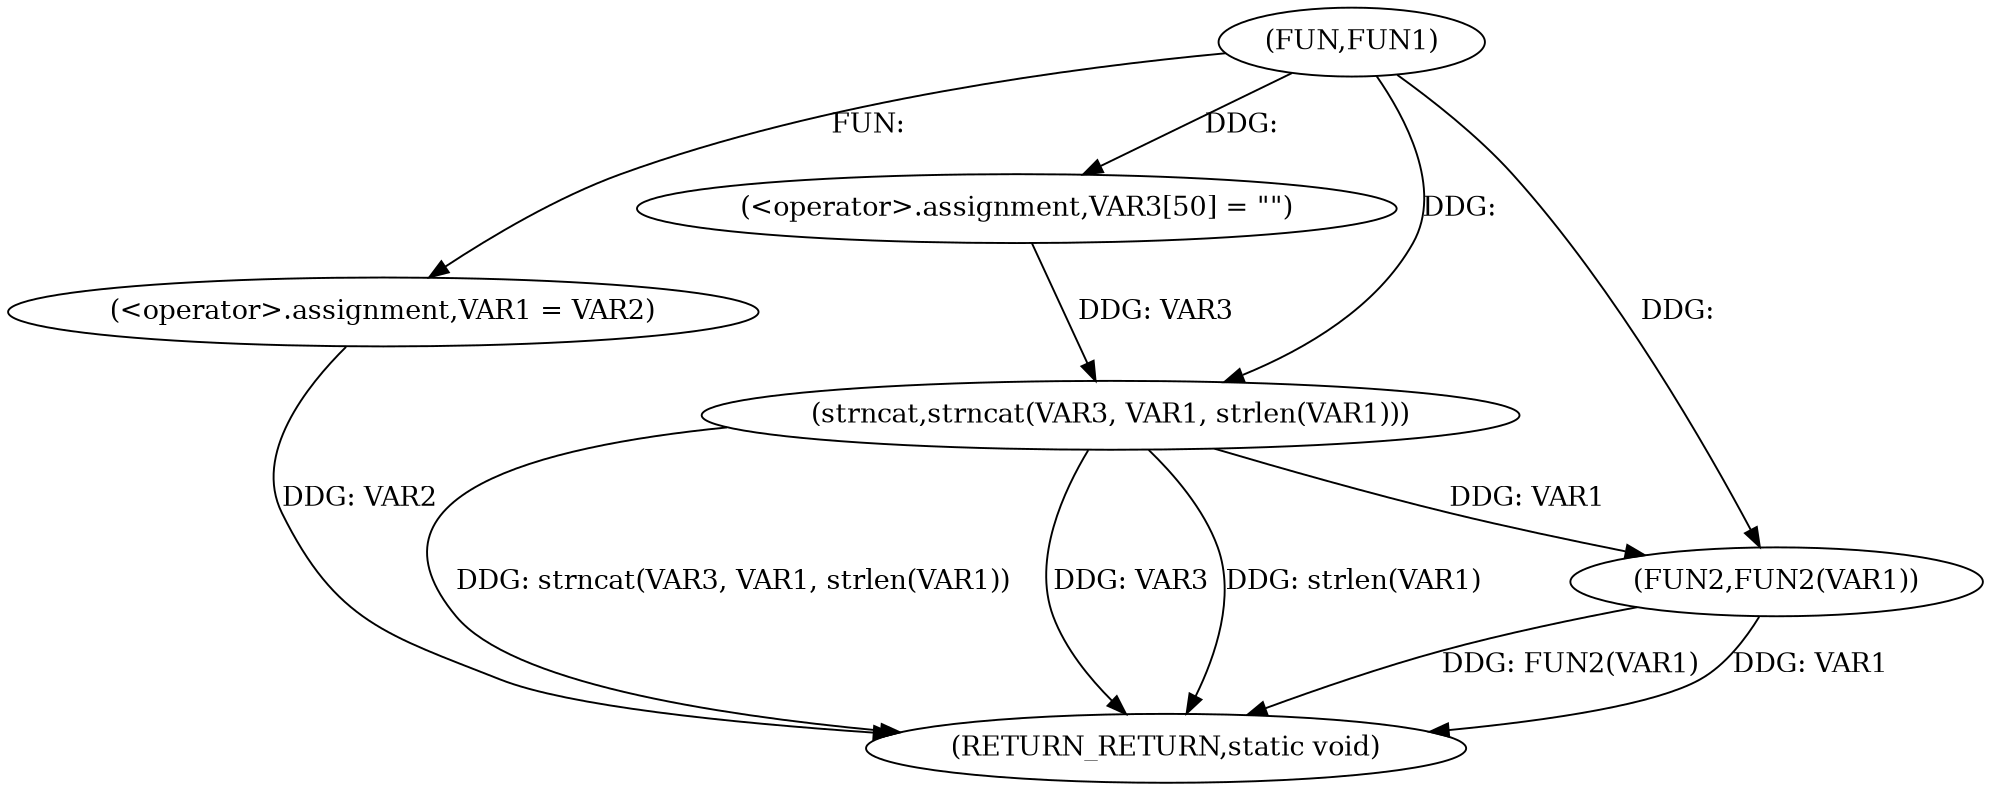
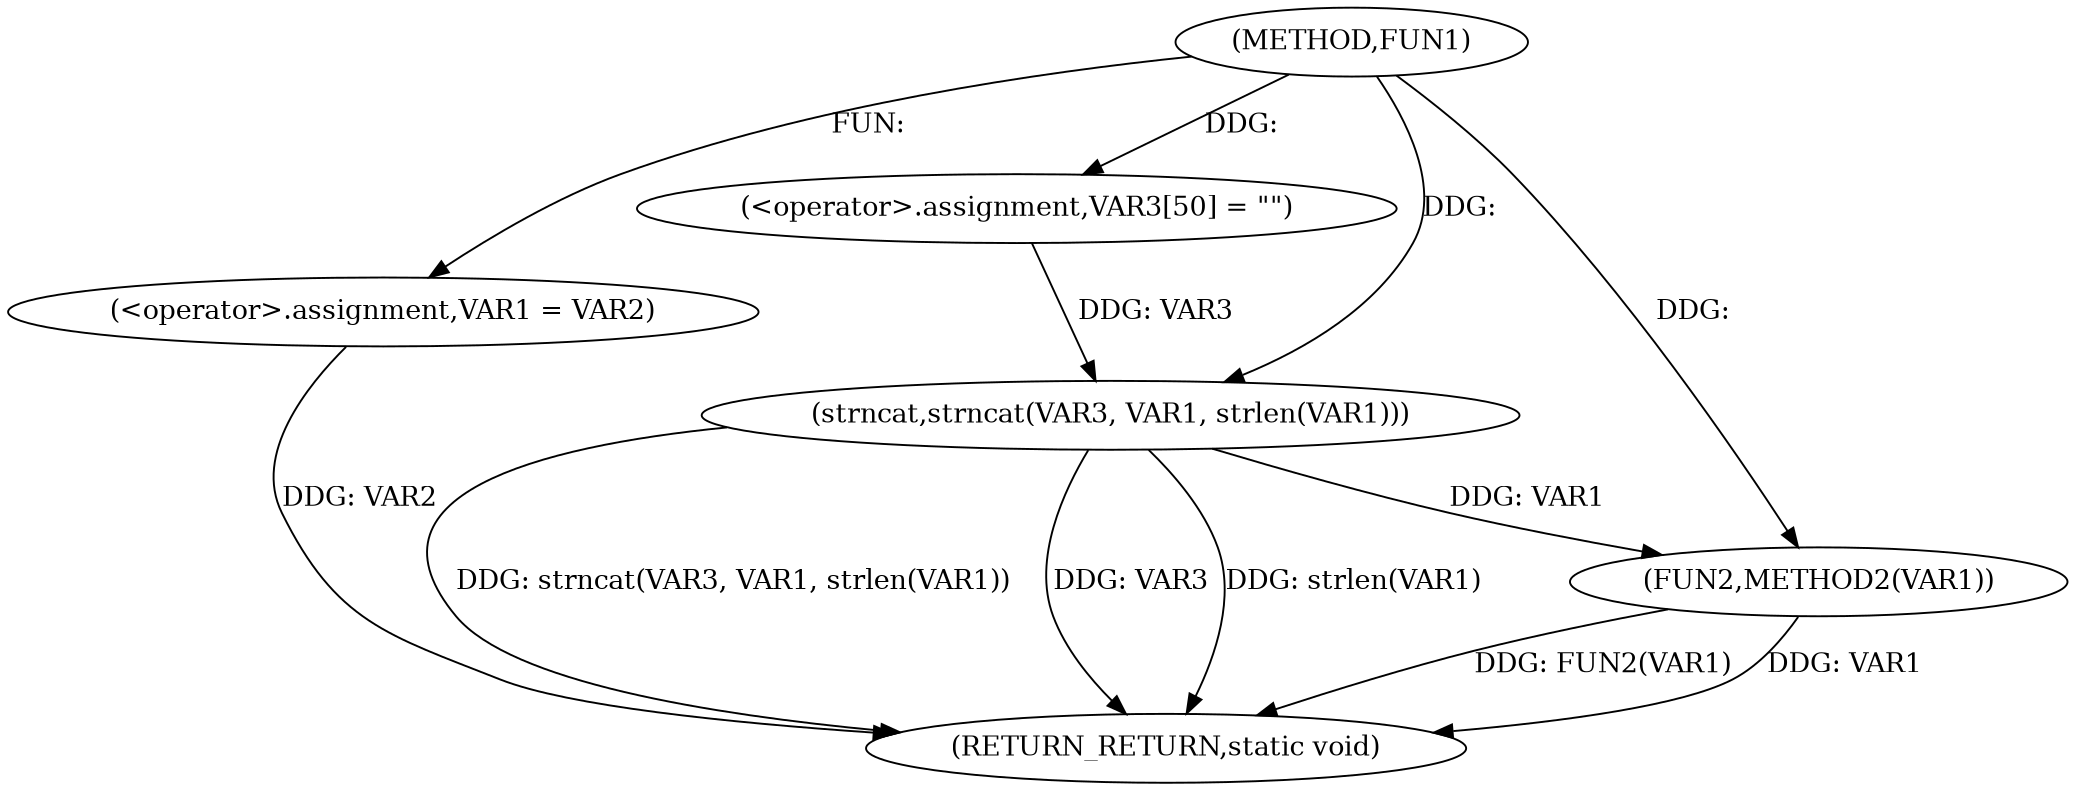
(1352, 42) -> (1352, 42)
(1777, 582) -> (1819, 582)
